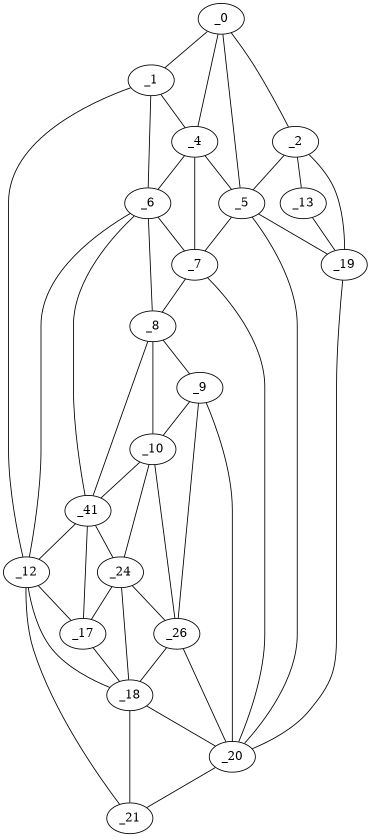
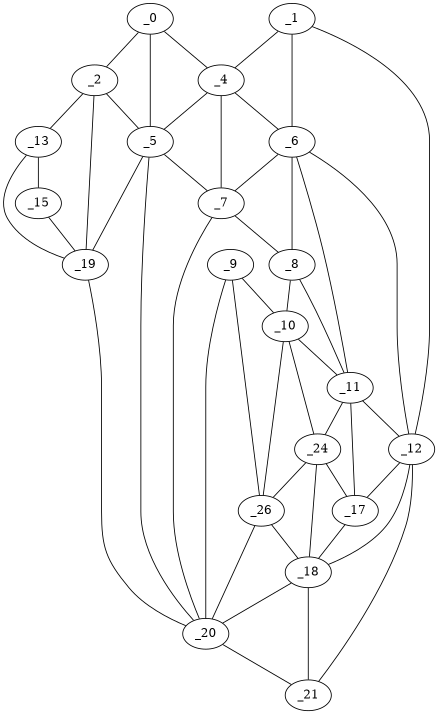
(186, 50) -> none
none -> (38, 203)
(176, 357) -> none
(88, 511) -> (350, 388)
